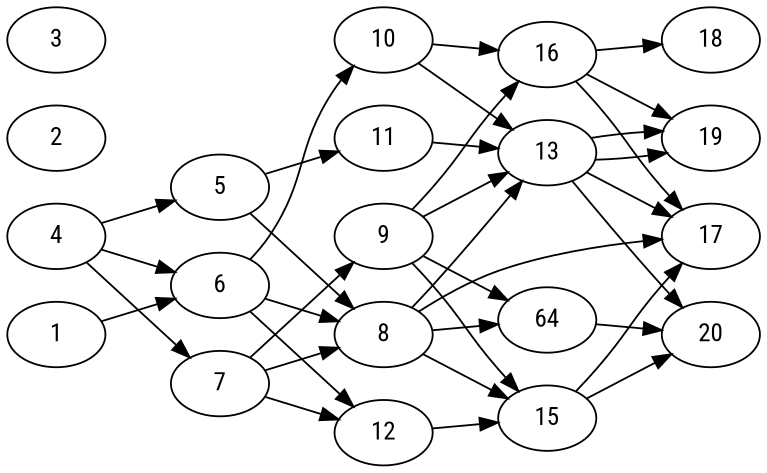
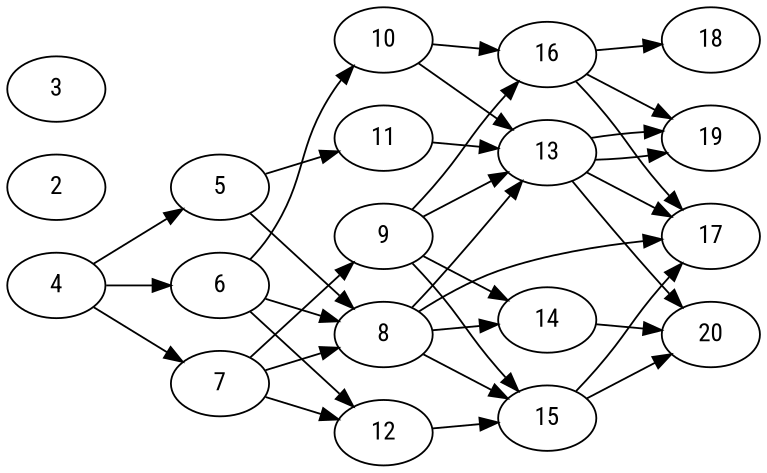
(547, 320) -> (547, 320)
(56, 335) -> none
